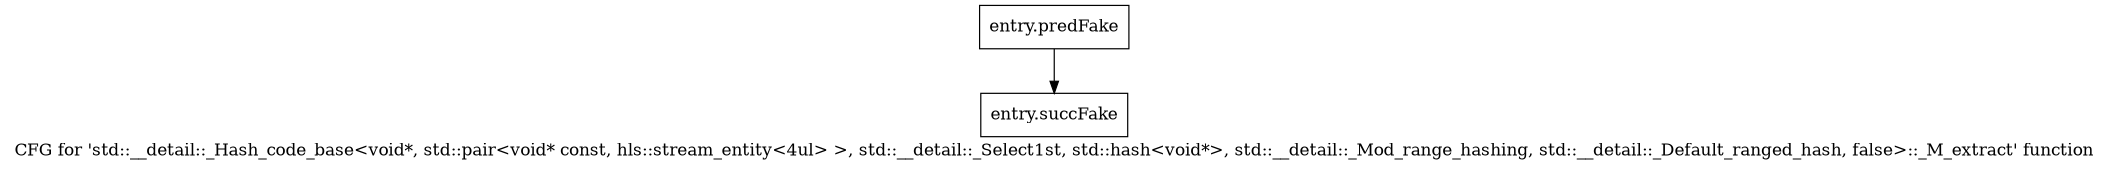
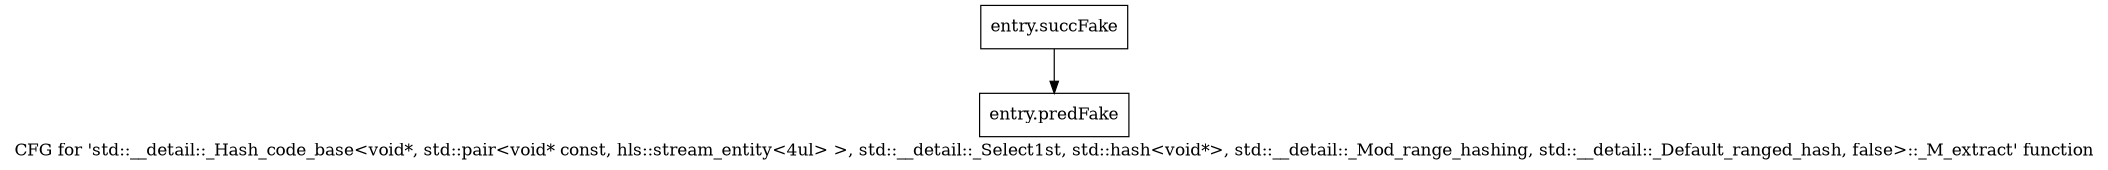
(1054, 65) -> (1054, 65)
